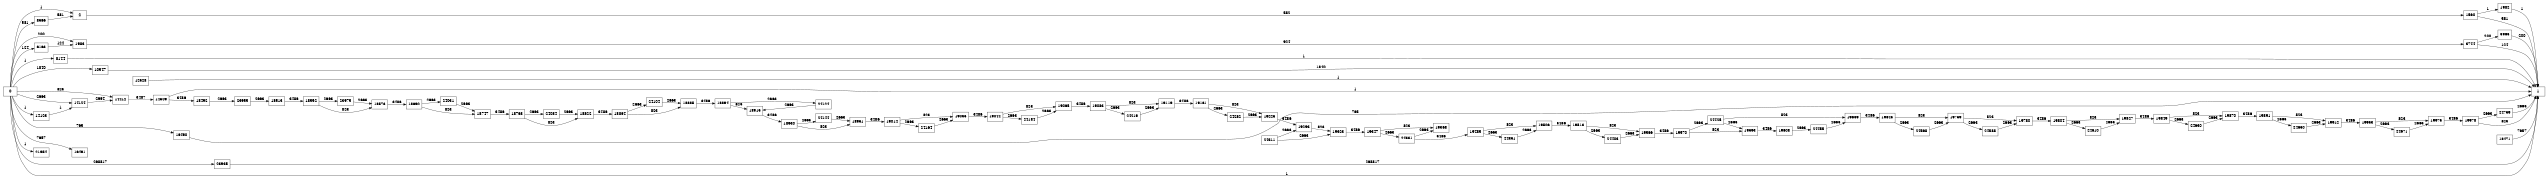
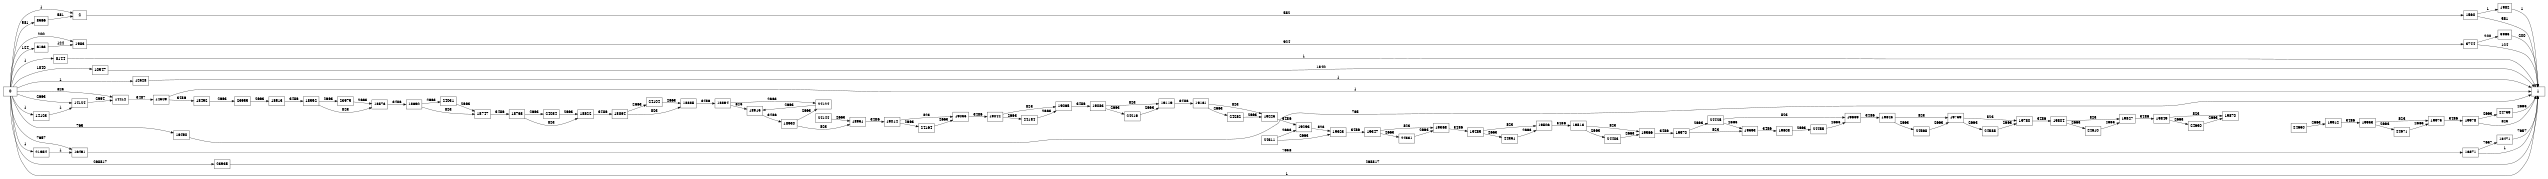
none -> (73, 82)
(2265, 116) -> none
(805, 123) -> (806, 116)
(1440, 139) -> (1457, 130)
none -> (59, 152)
none -> (2470, 152)
